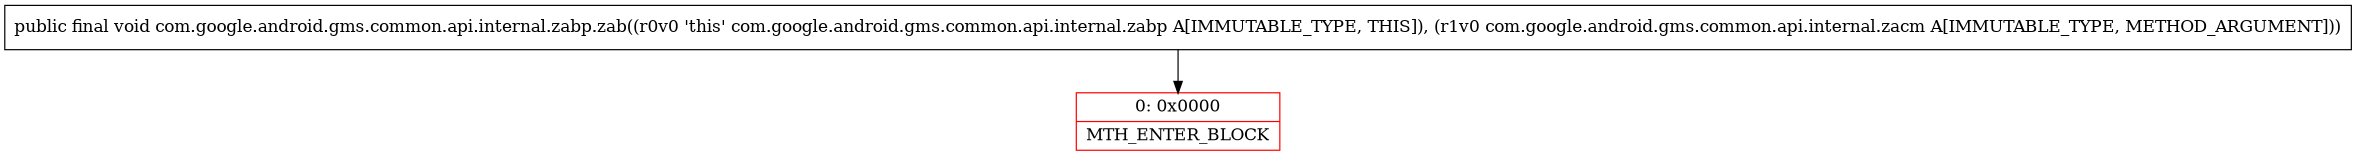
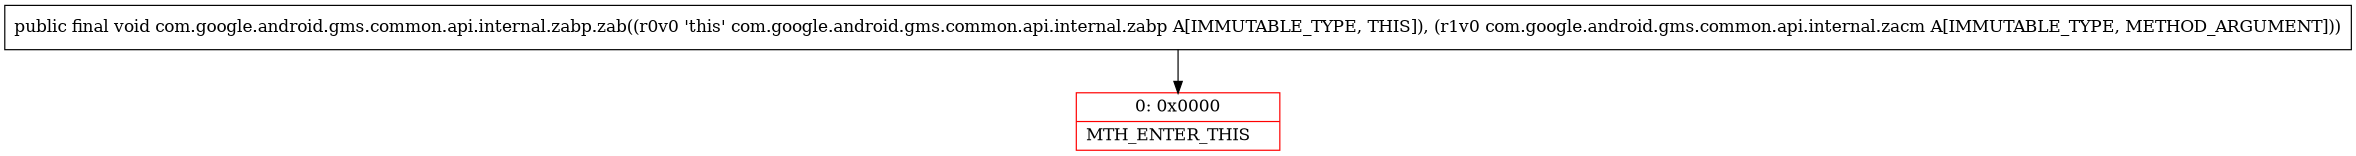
(1178, 135) -> (1168, 135)
